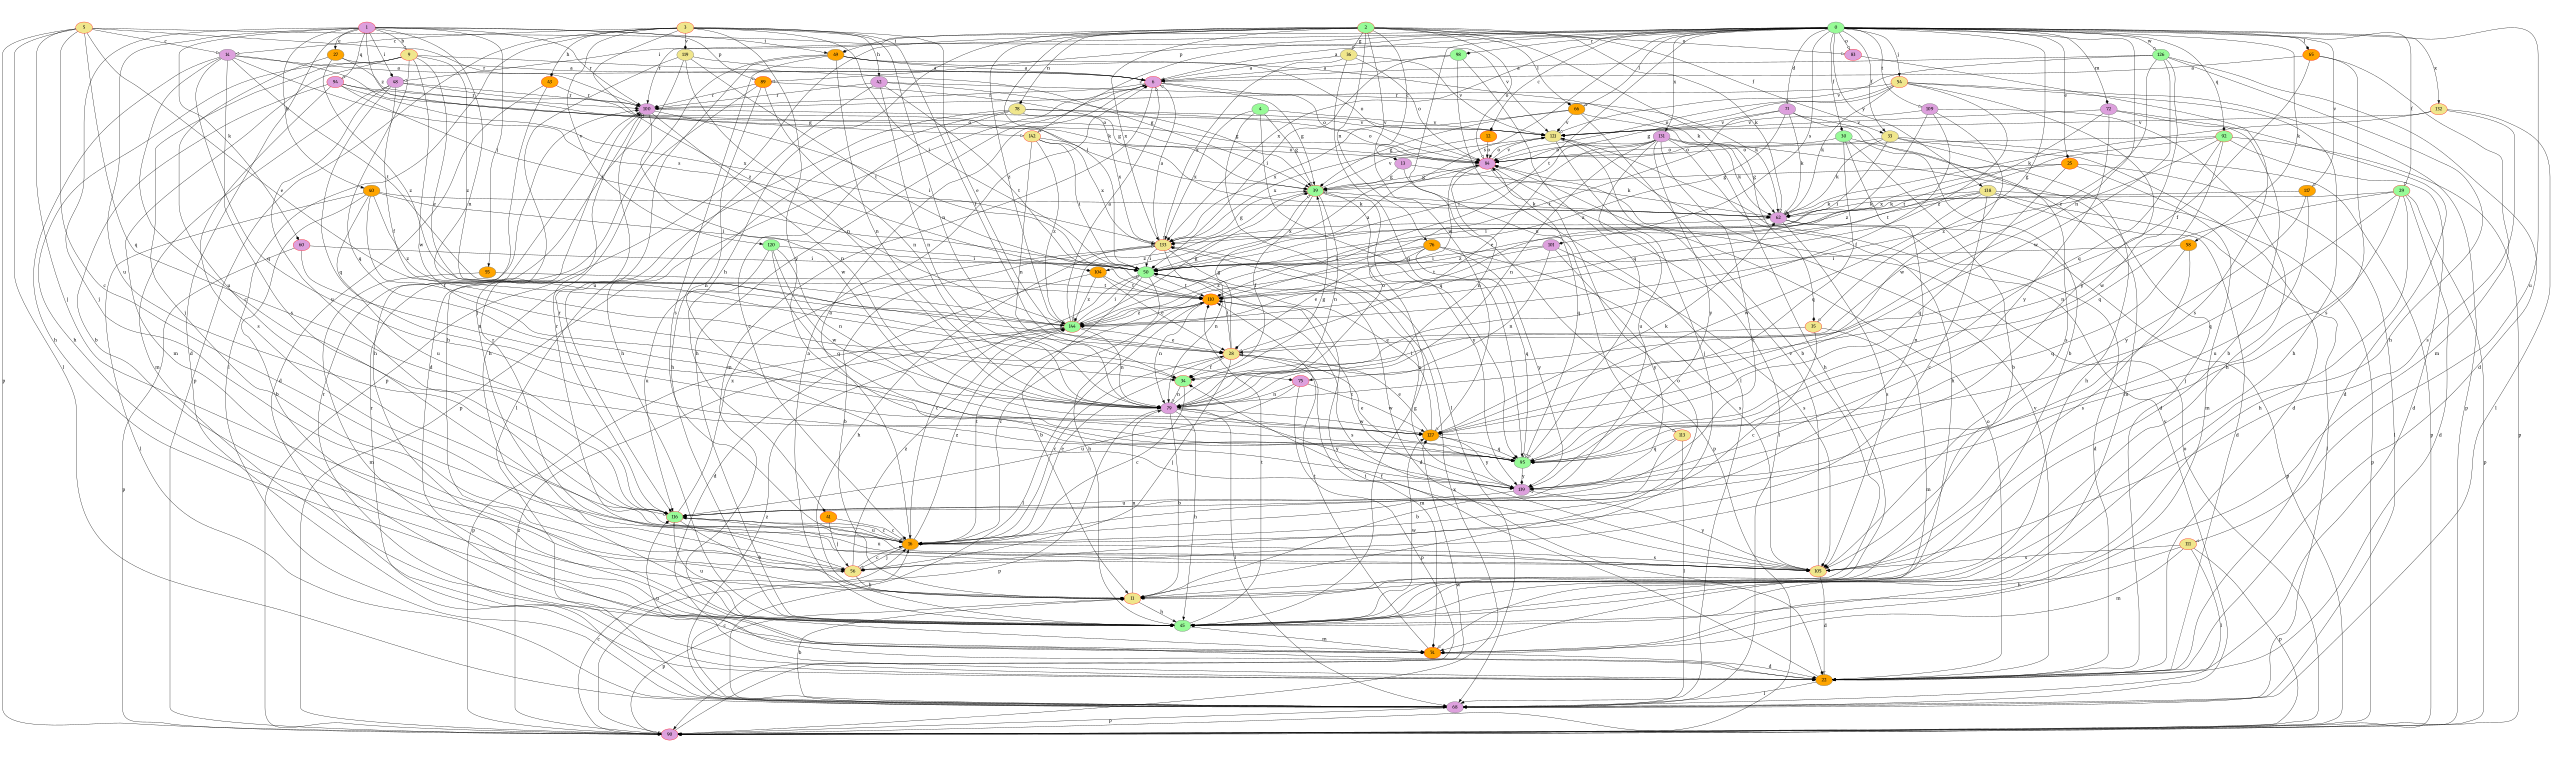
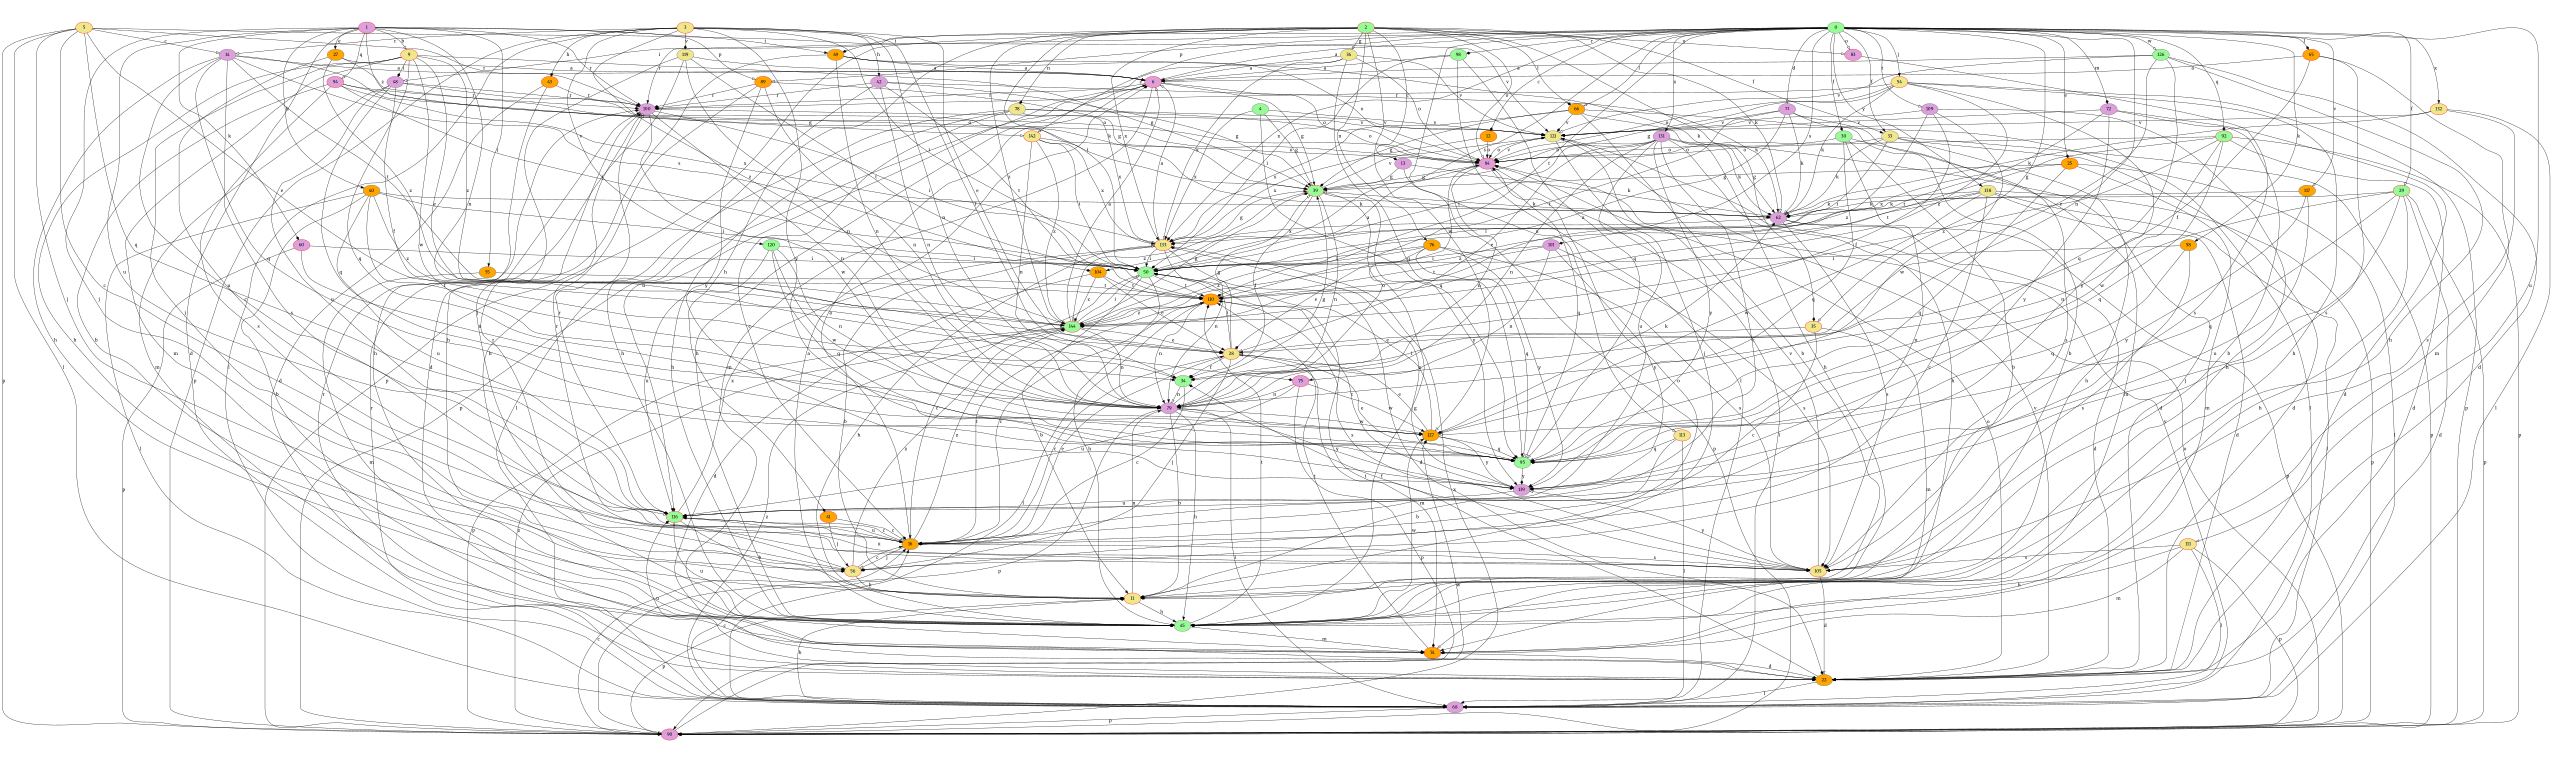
(380, 53) -> (403, 67)
(635, 267) -> (874, 183)
(706, 286) -> (706, 286)
(1888, 313) -> none
(1426, 345) -> (2311, 498)
(1183, 381) -> (1183, 381)
(888, 543) -> none
